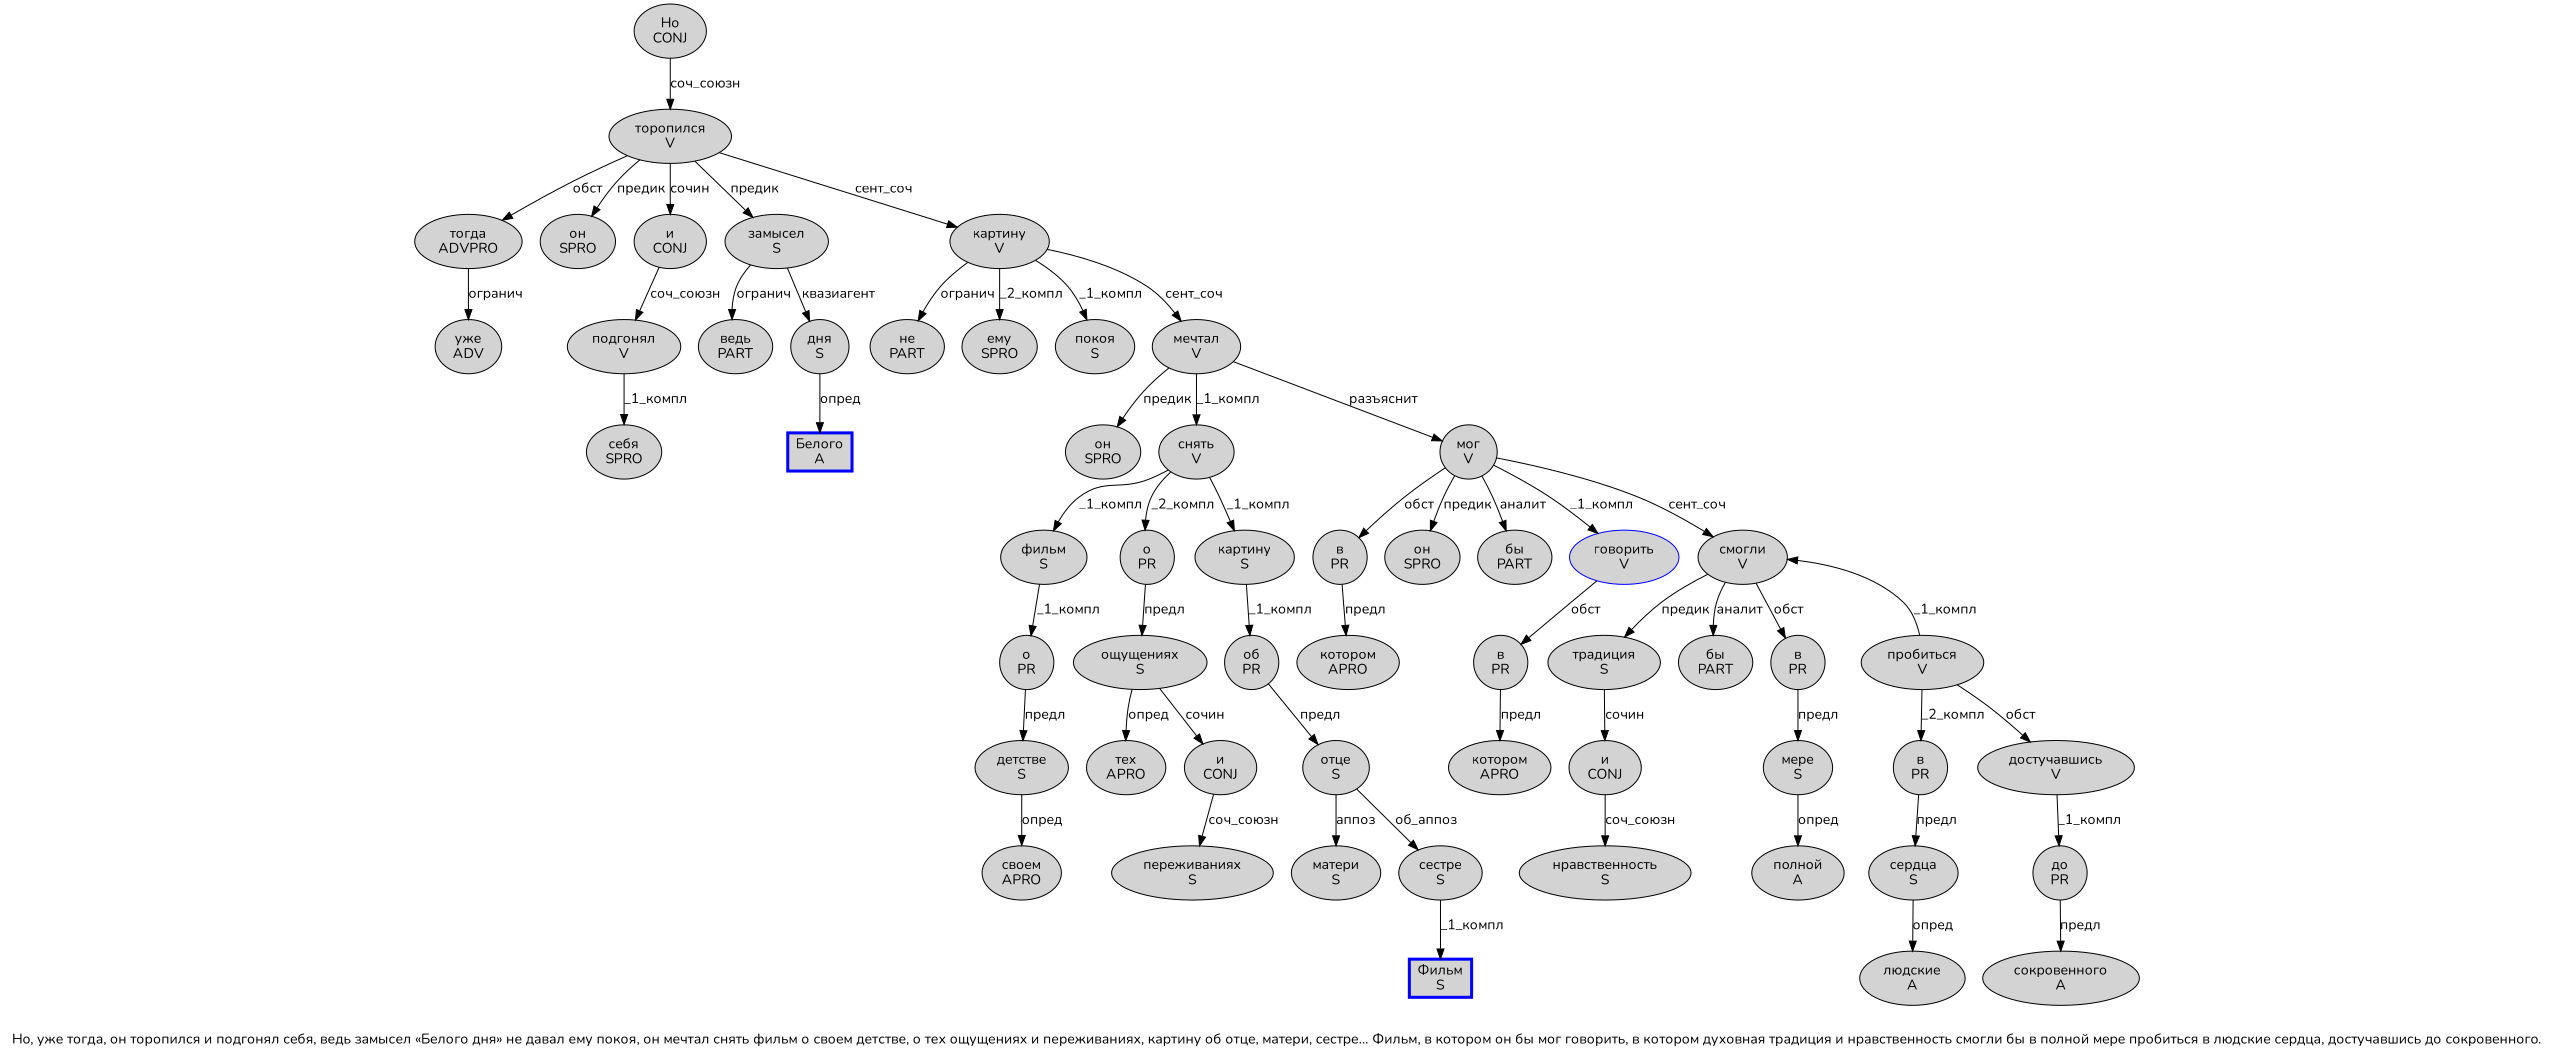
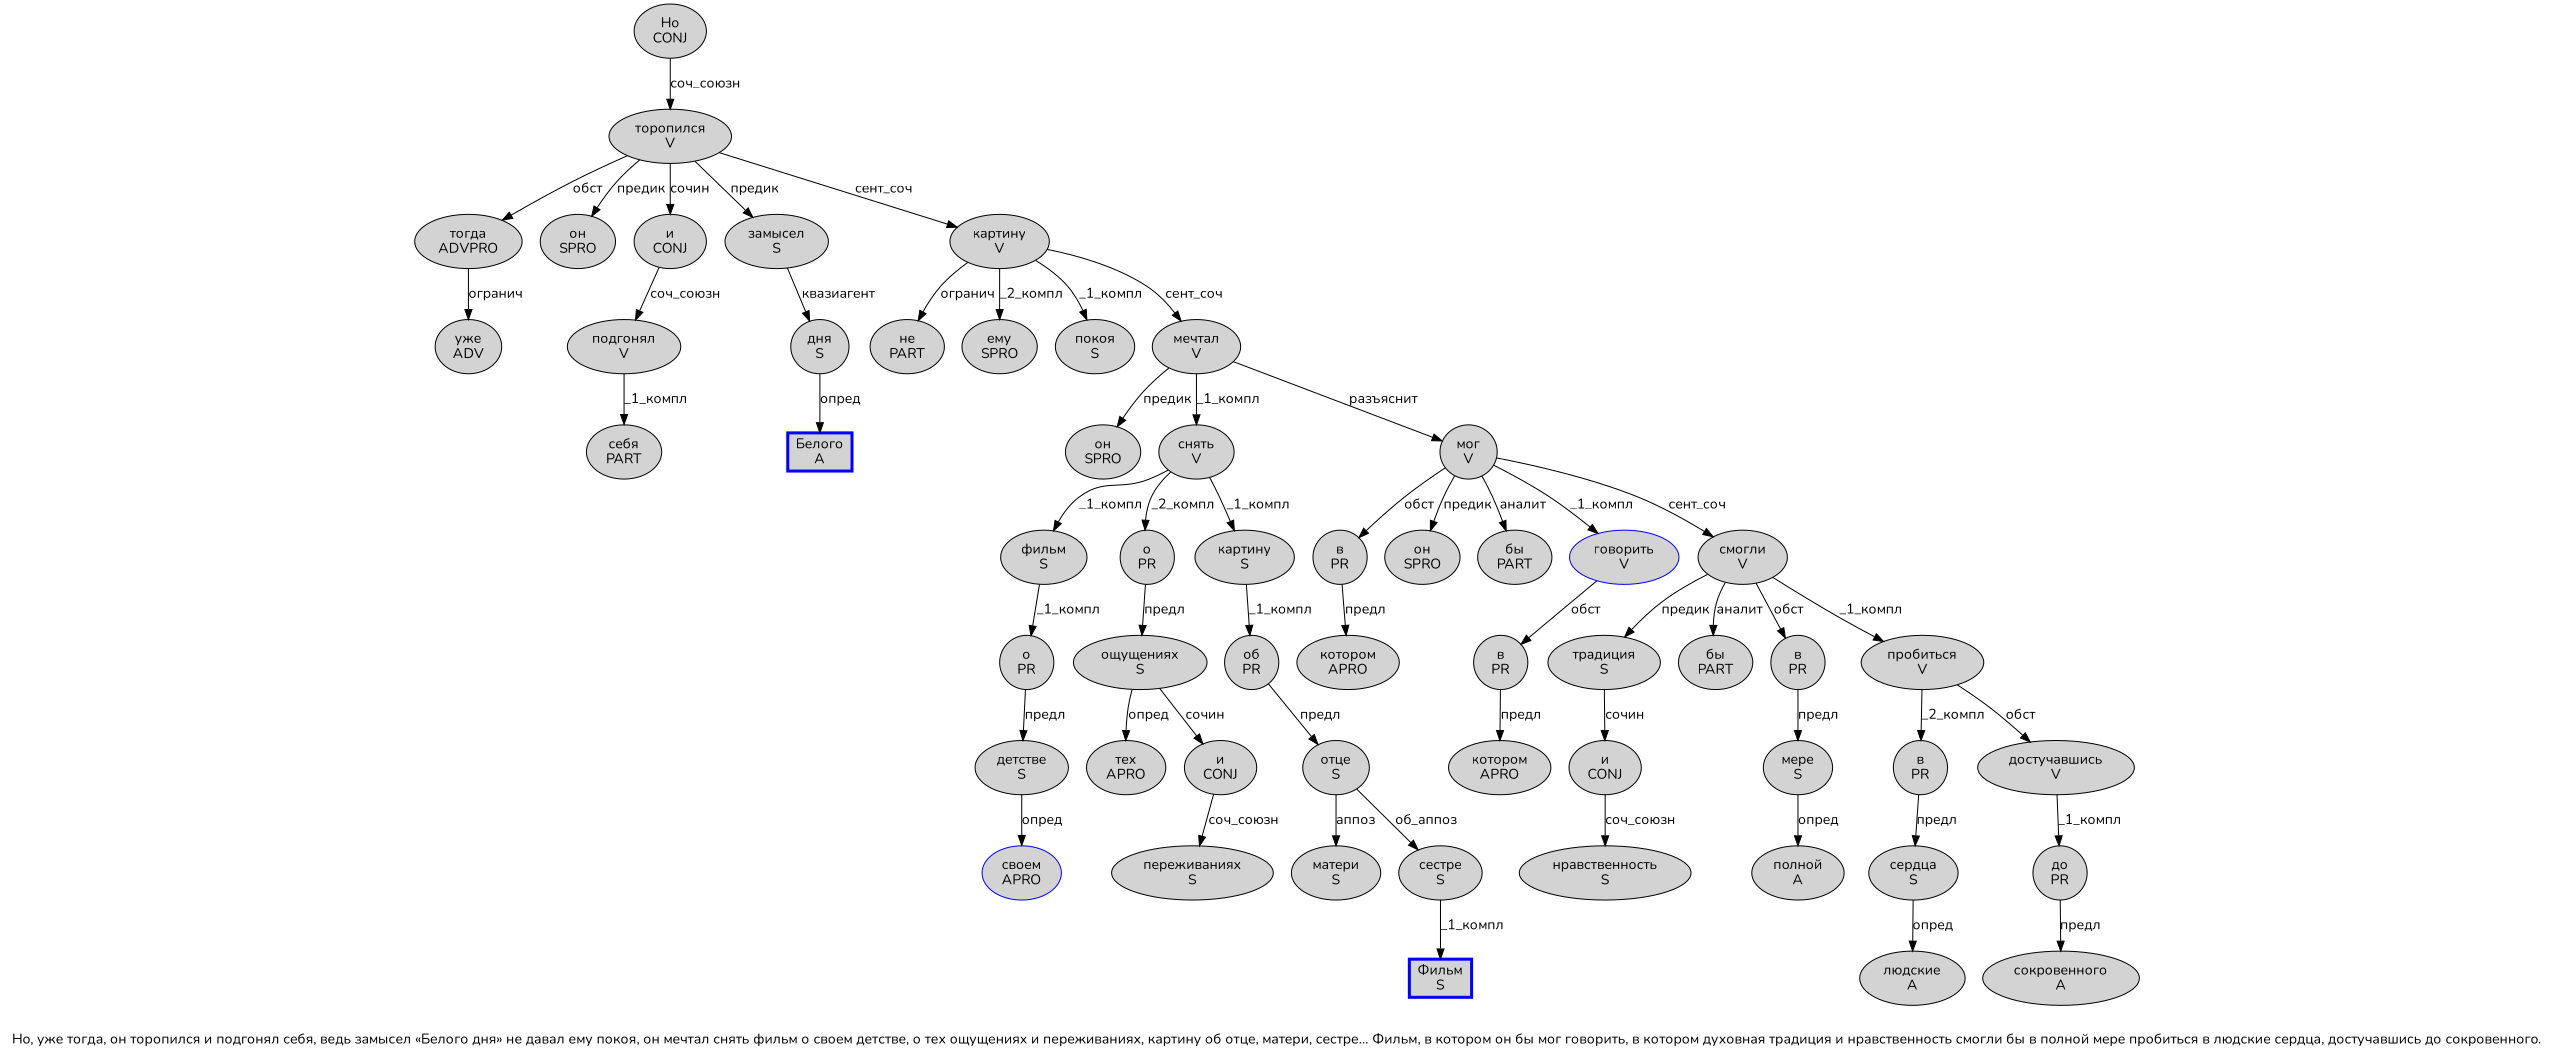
(736, 347) -> none
(624, 452) -> (624, 452)
(1871, 581) -> (1823, 608)
(1022, 873) -> (1022, 873)
